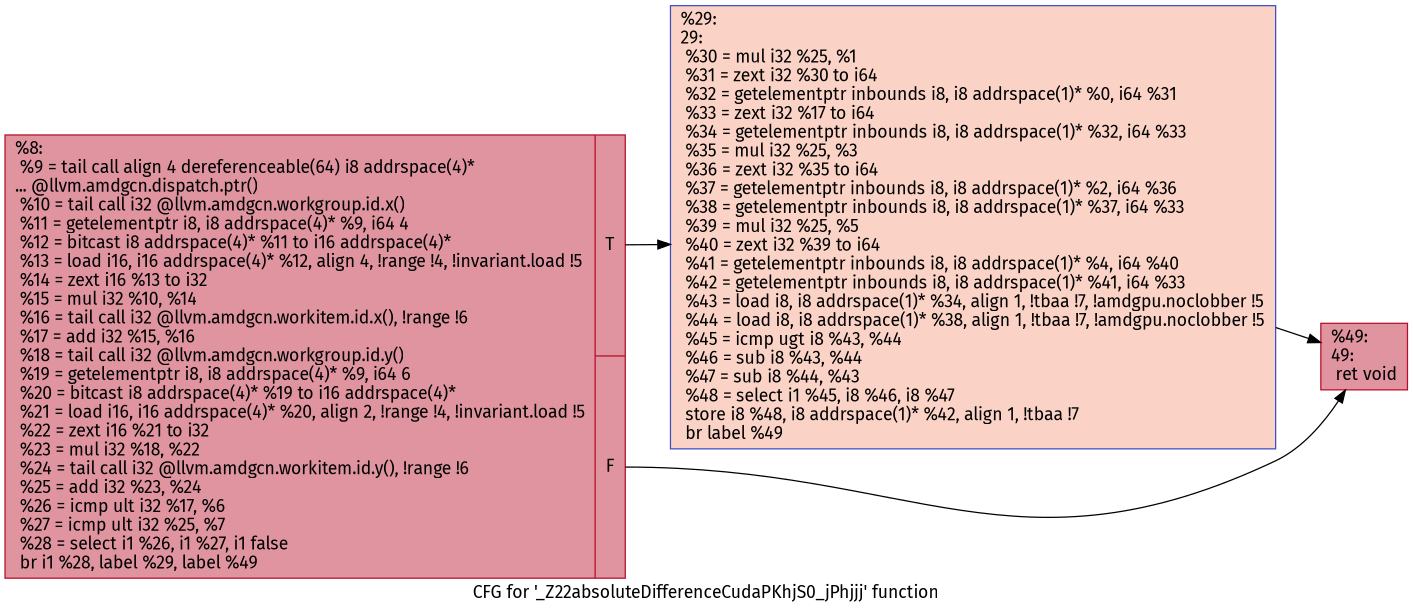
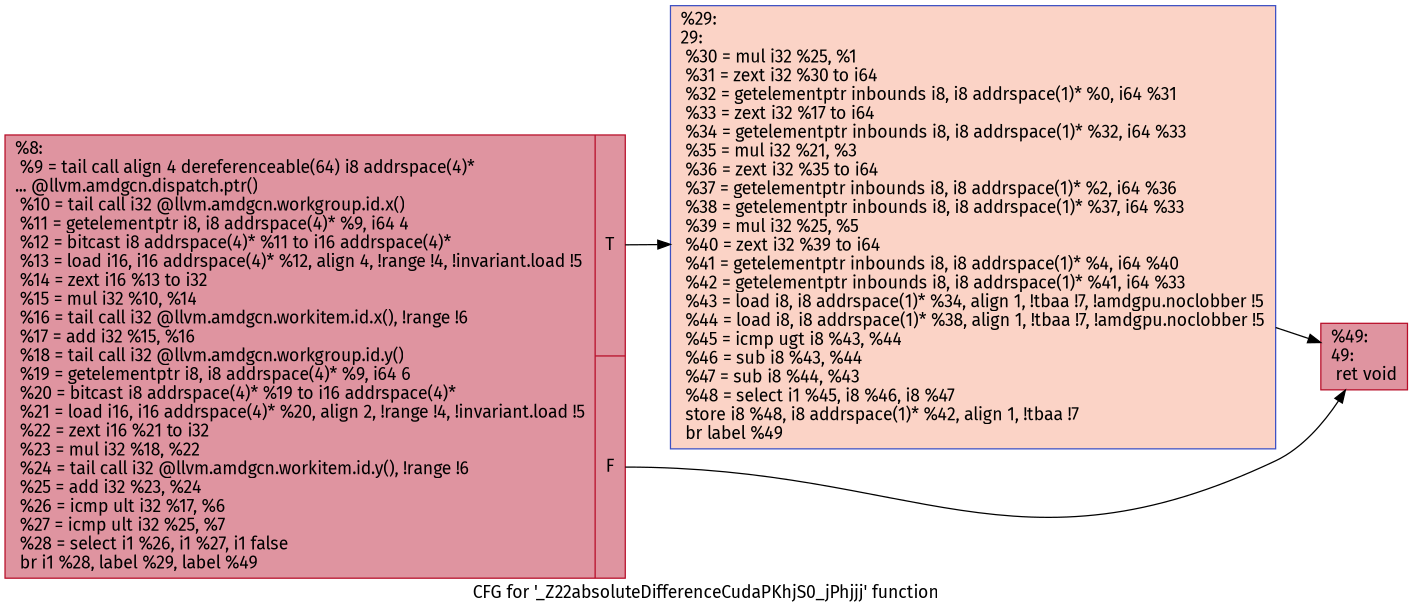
(770, 151) -> (769, 151)
